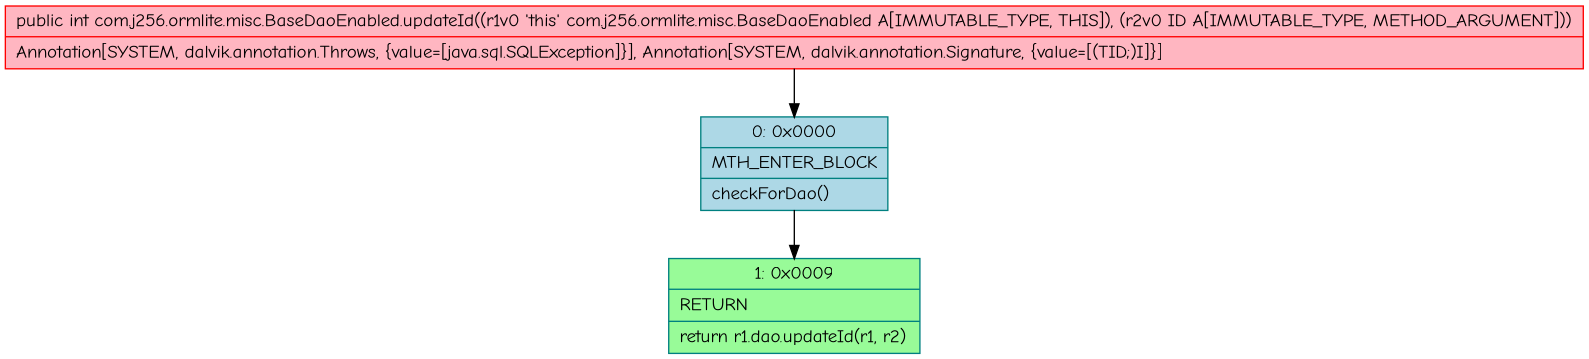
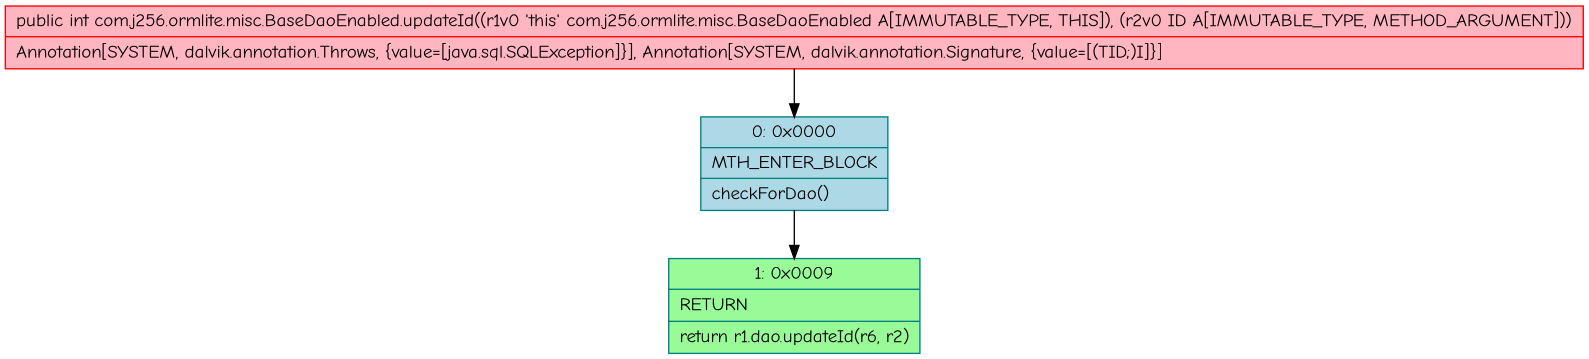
(793, 337) -> (794, 337)
